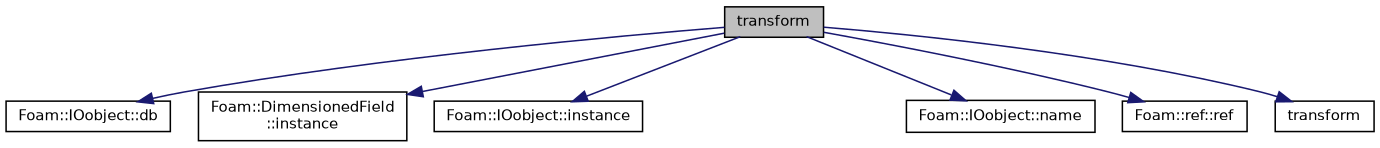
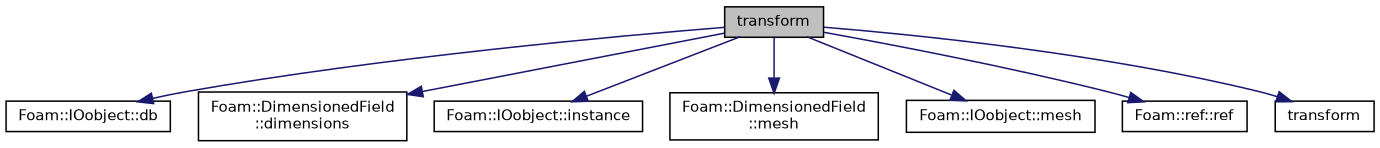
(303, 116) -> (303, 116)
none -> (774, 116)
(1001, 116) -> (1001, 116)
